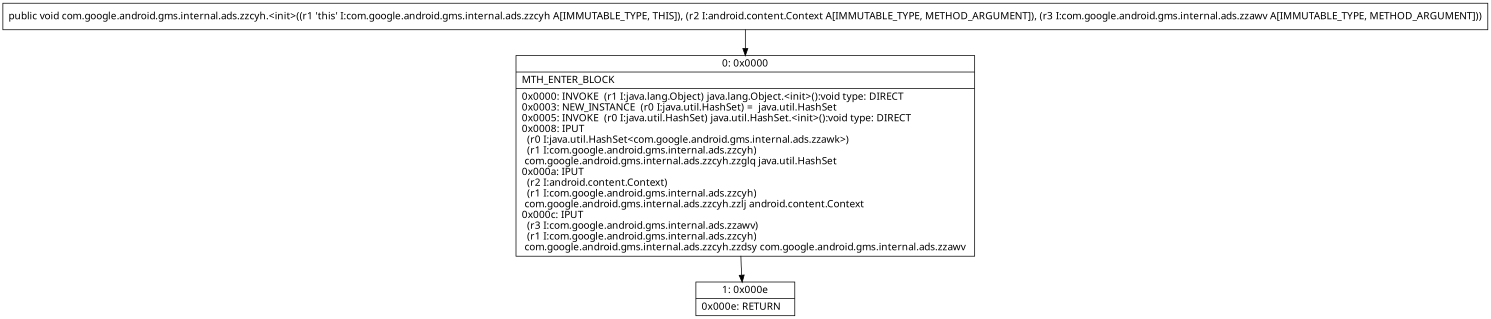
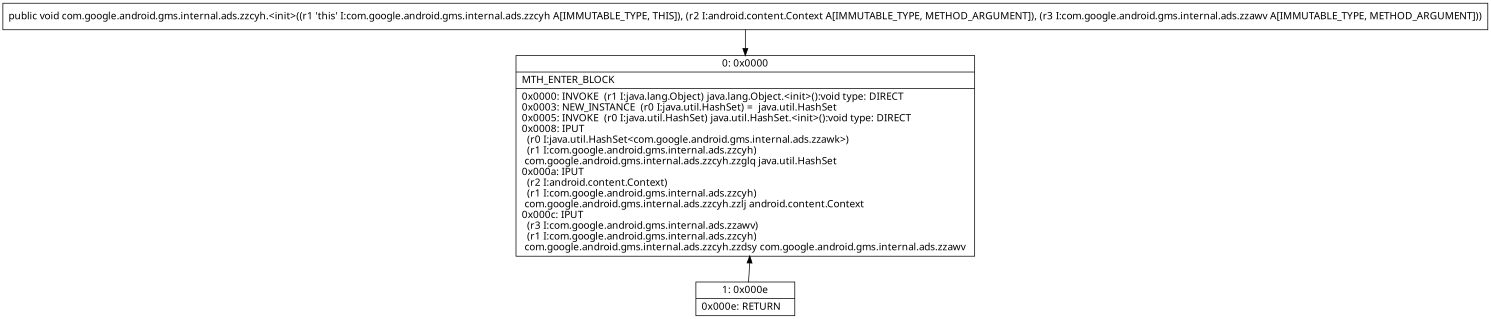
(741, 265) -> (749, 273)
